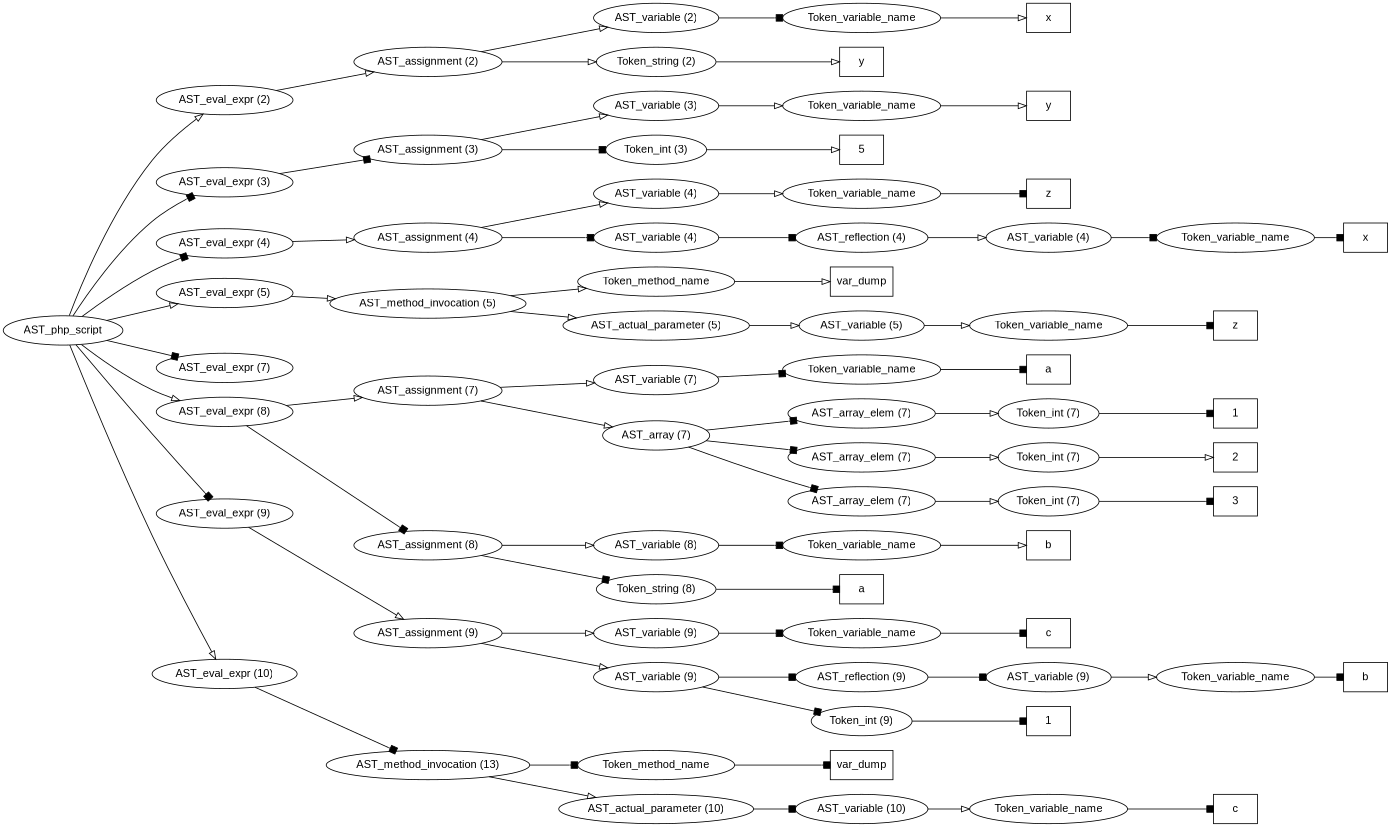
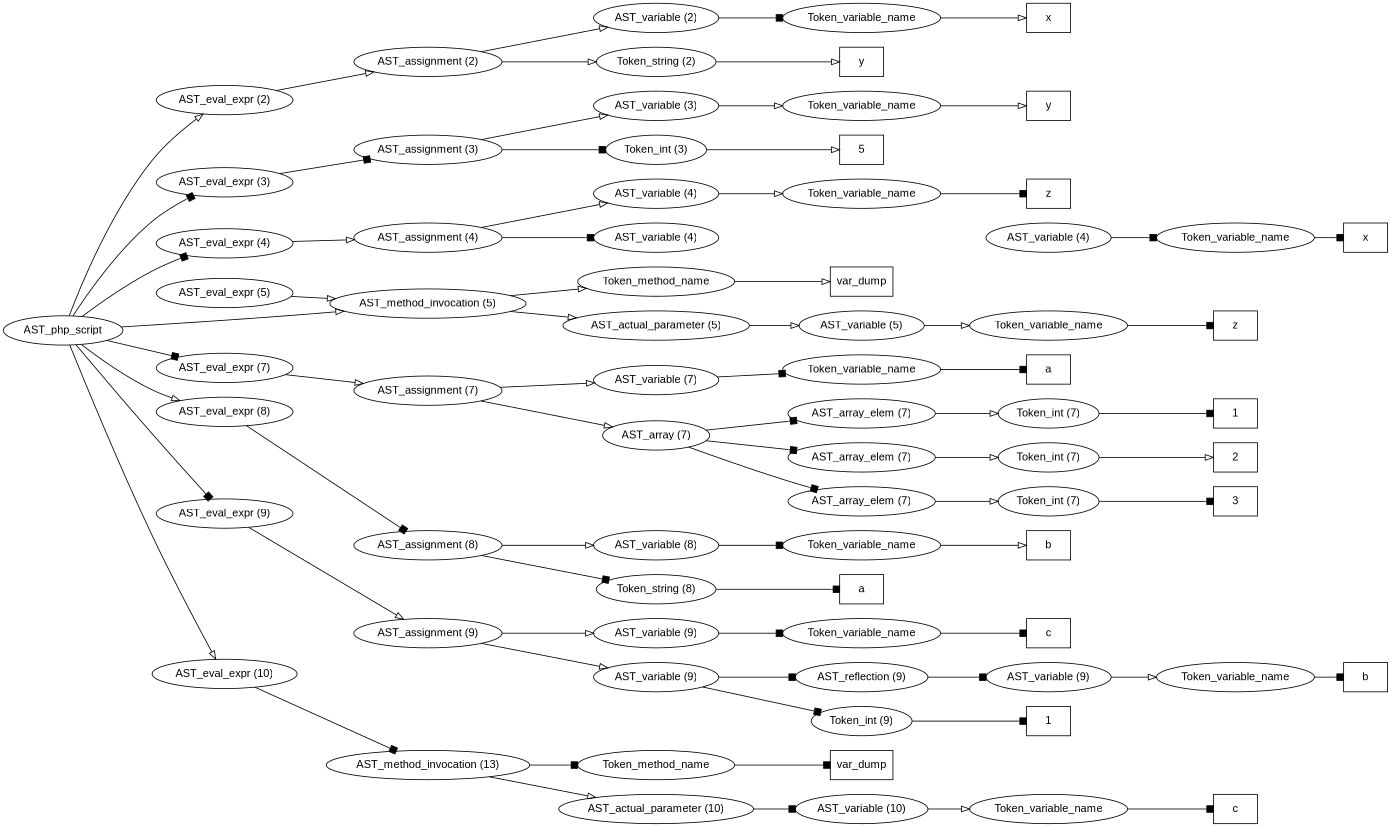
(862, 238) -> none
(138, 313) -> (228, 320)
(320, 402) -> (320, 379)
